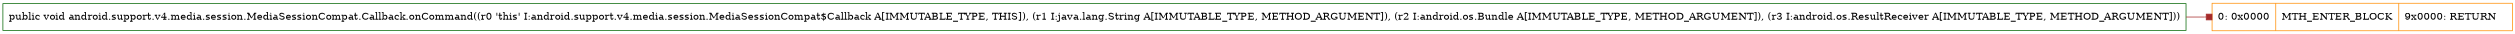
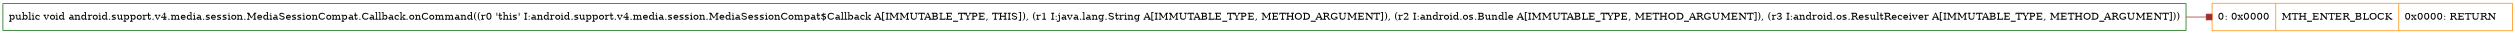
(2456, 17) -> (2456, 17)
